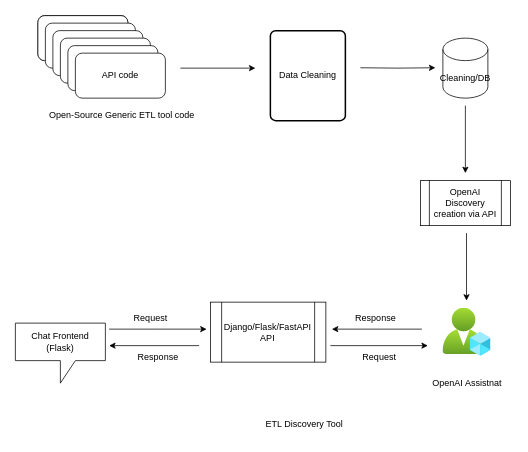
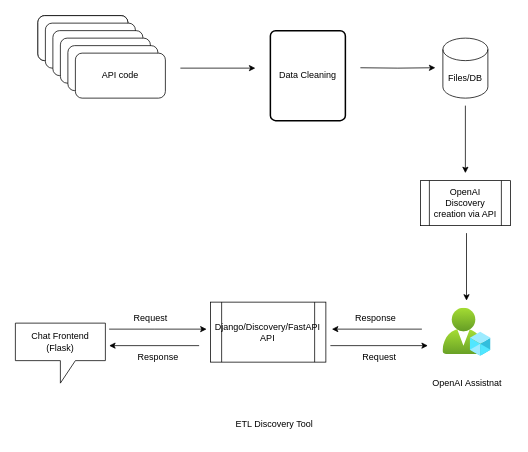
(465, 78) -> (465, 78)
(120, 115) -> none
(268, 332) -> (268, 332)
(304, 424) -> (274, 424)
